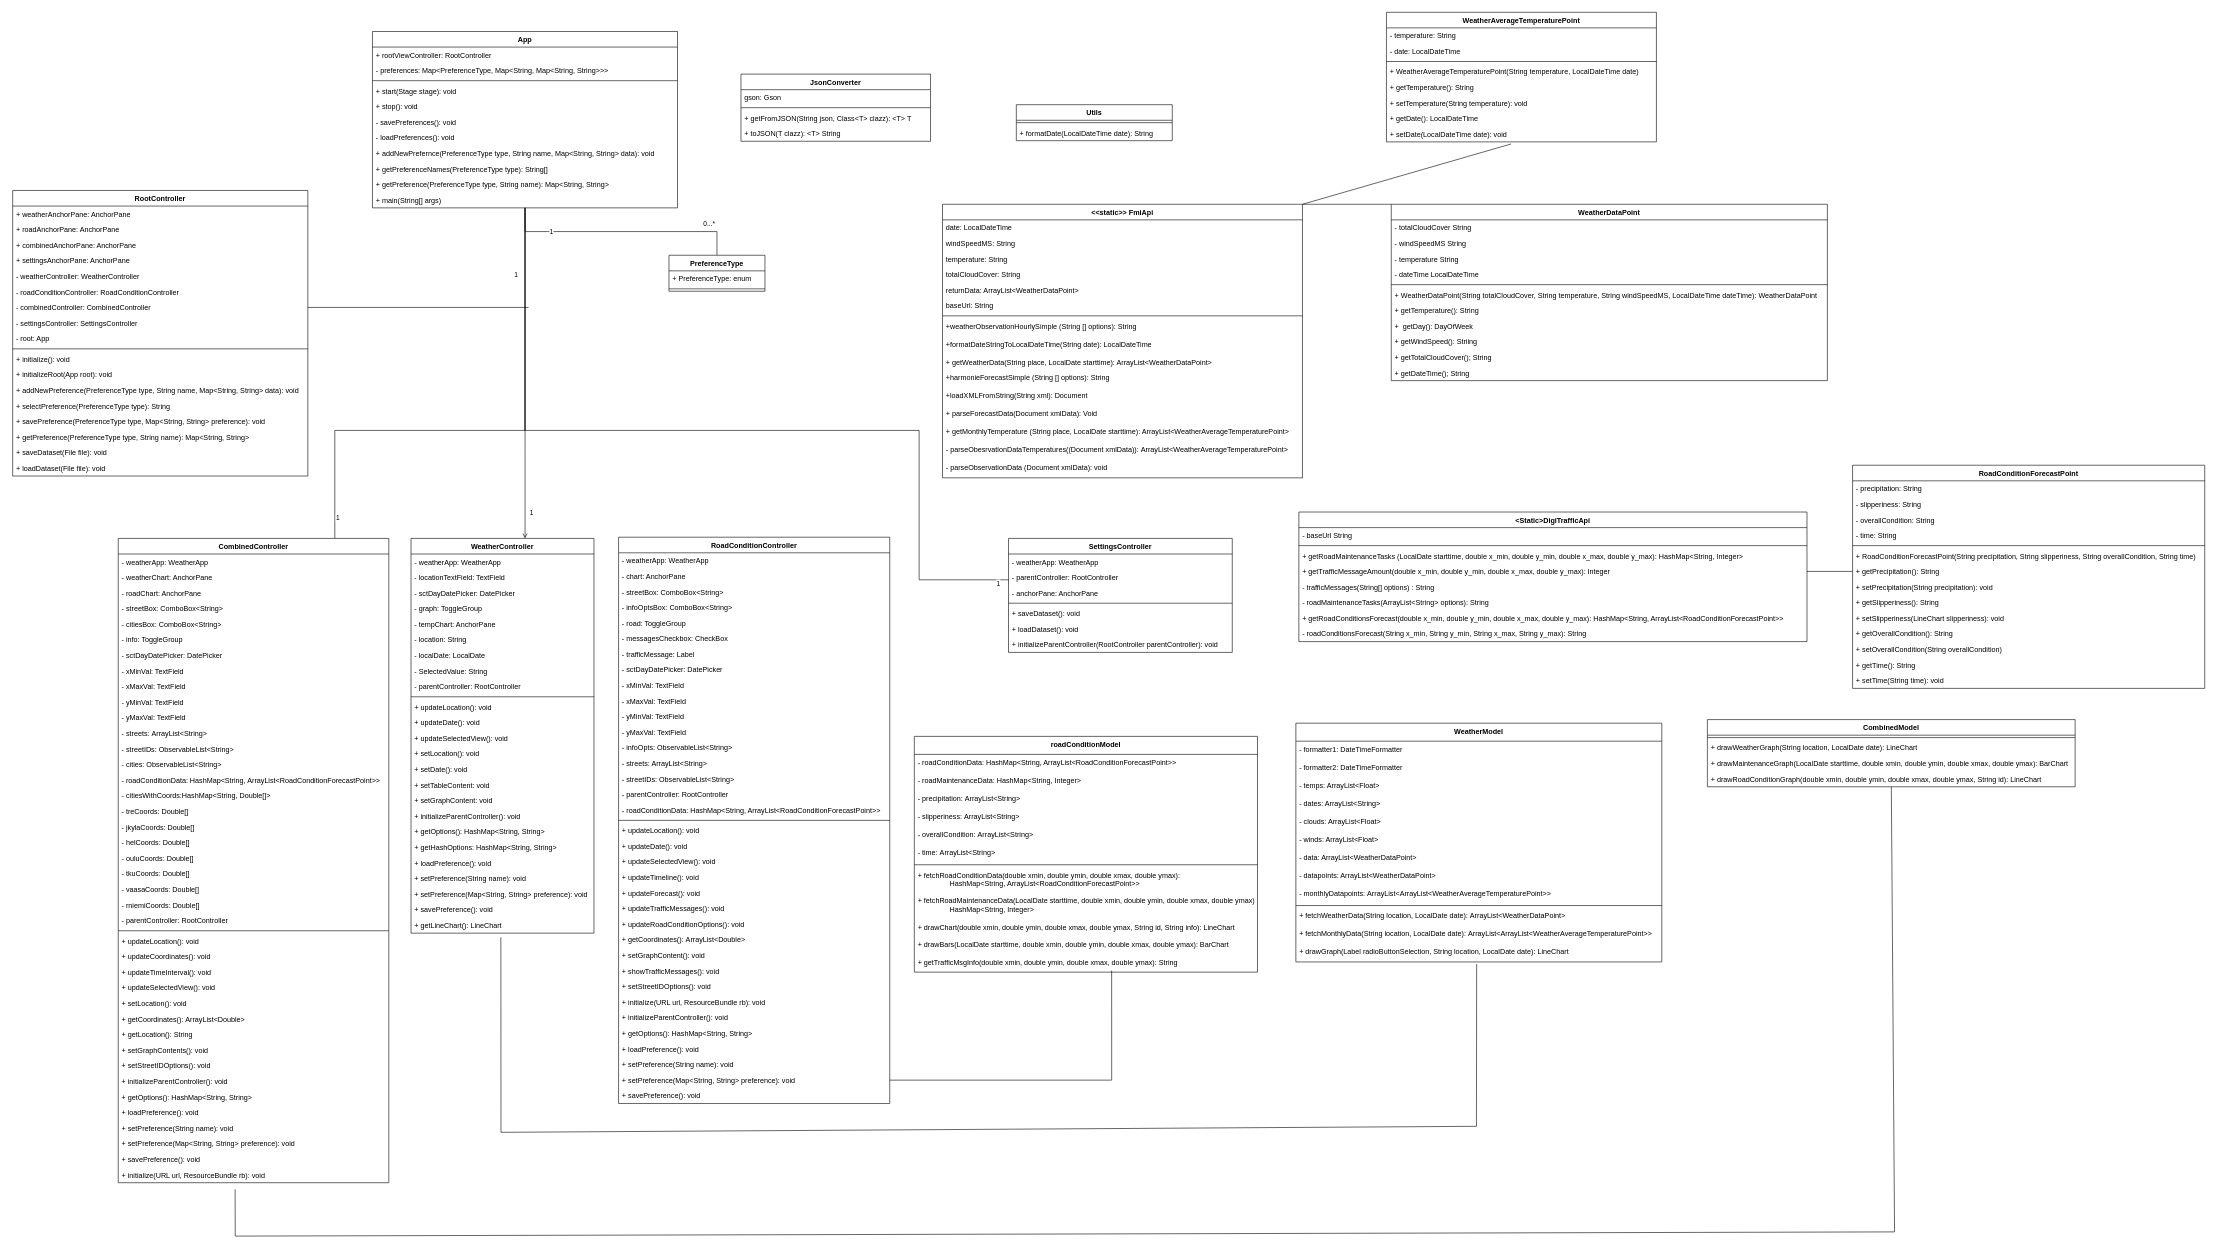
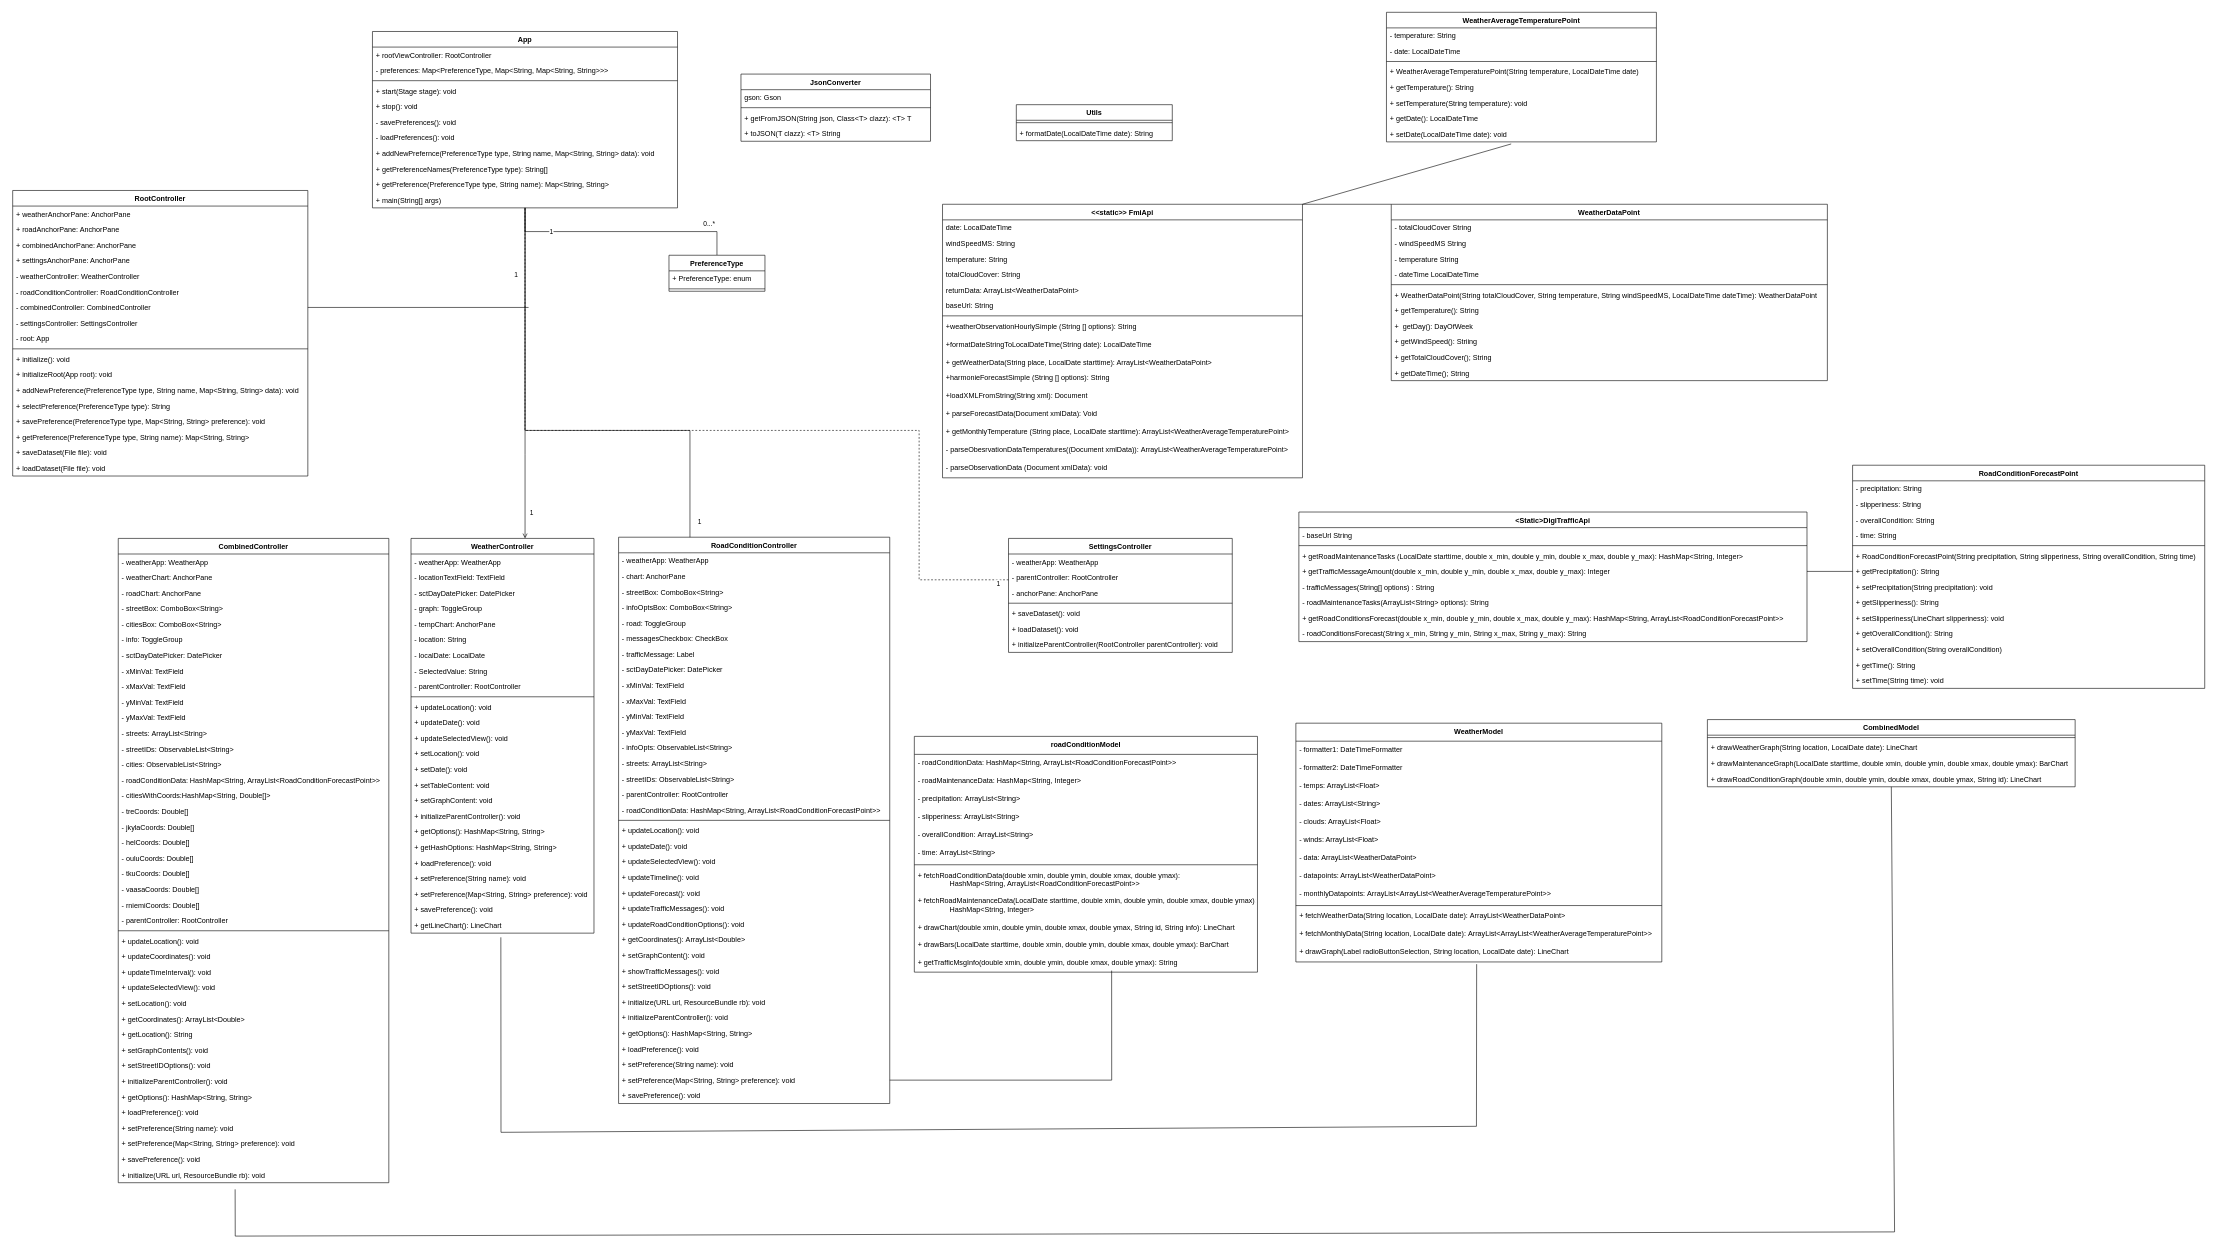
(375, 431) -> none
(919, 435) -> (919, 435)
none -> (690, 484)
